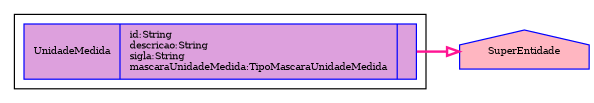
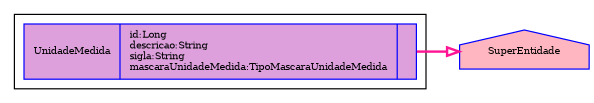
(151, 35) -> (148, 35)
